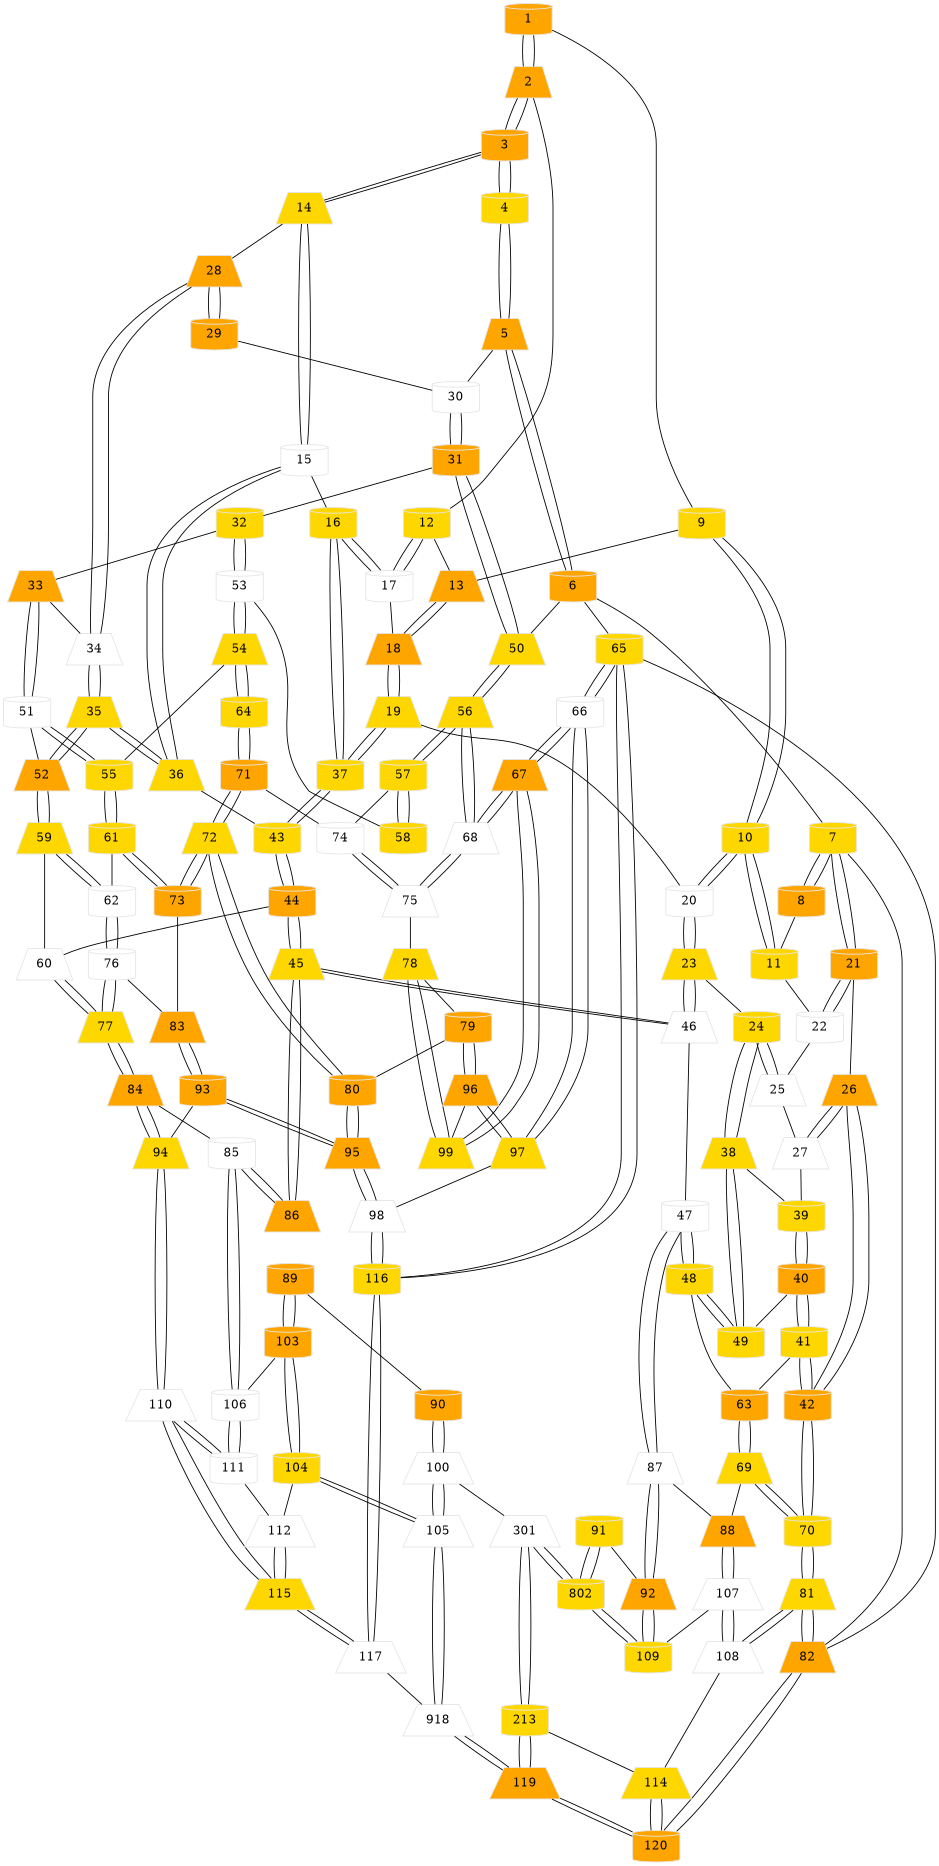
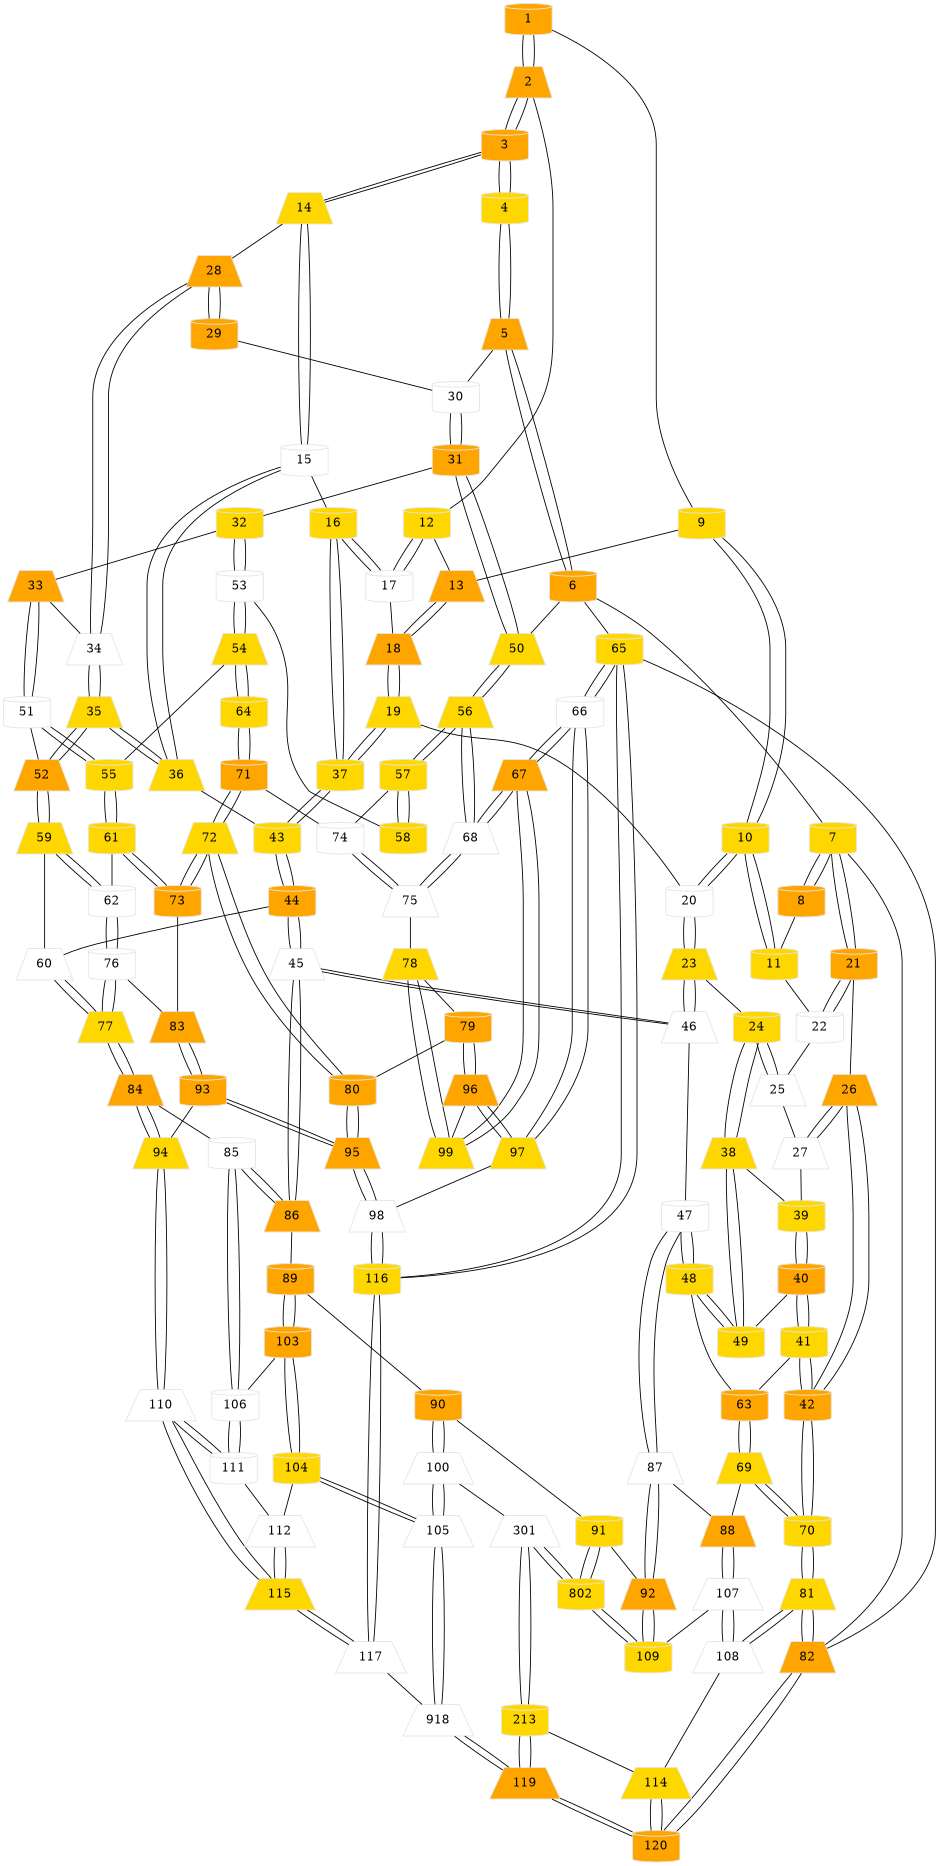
(297, 964) -> (297, 964)
none -> (291, 1248)
none -> (519, 1468)
